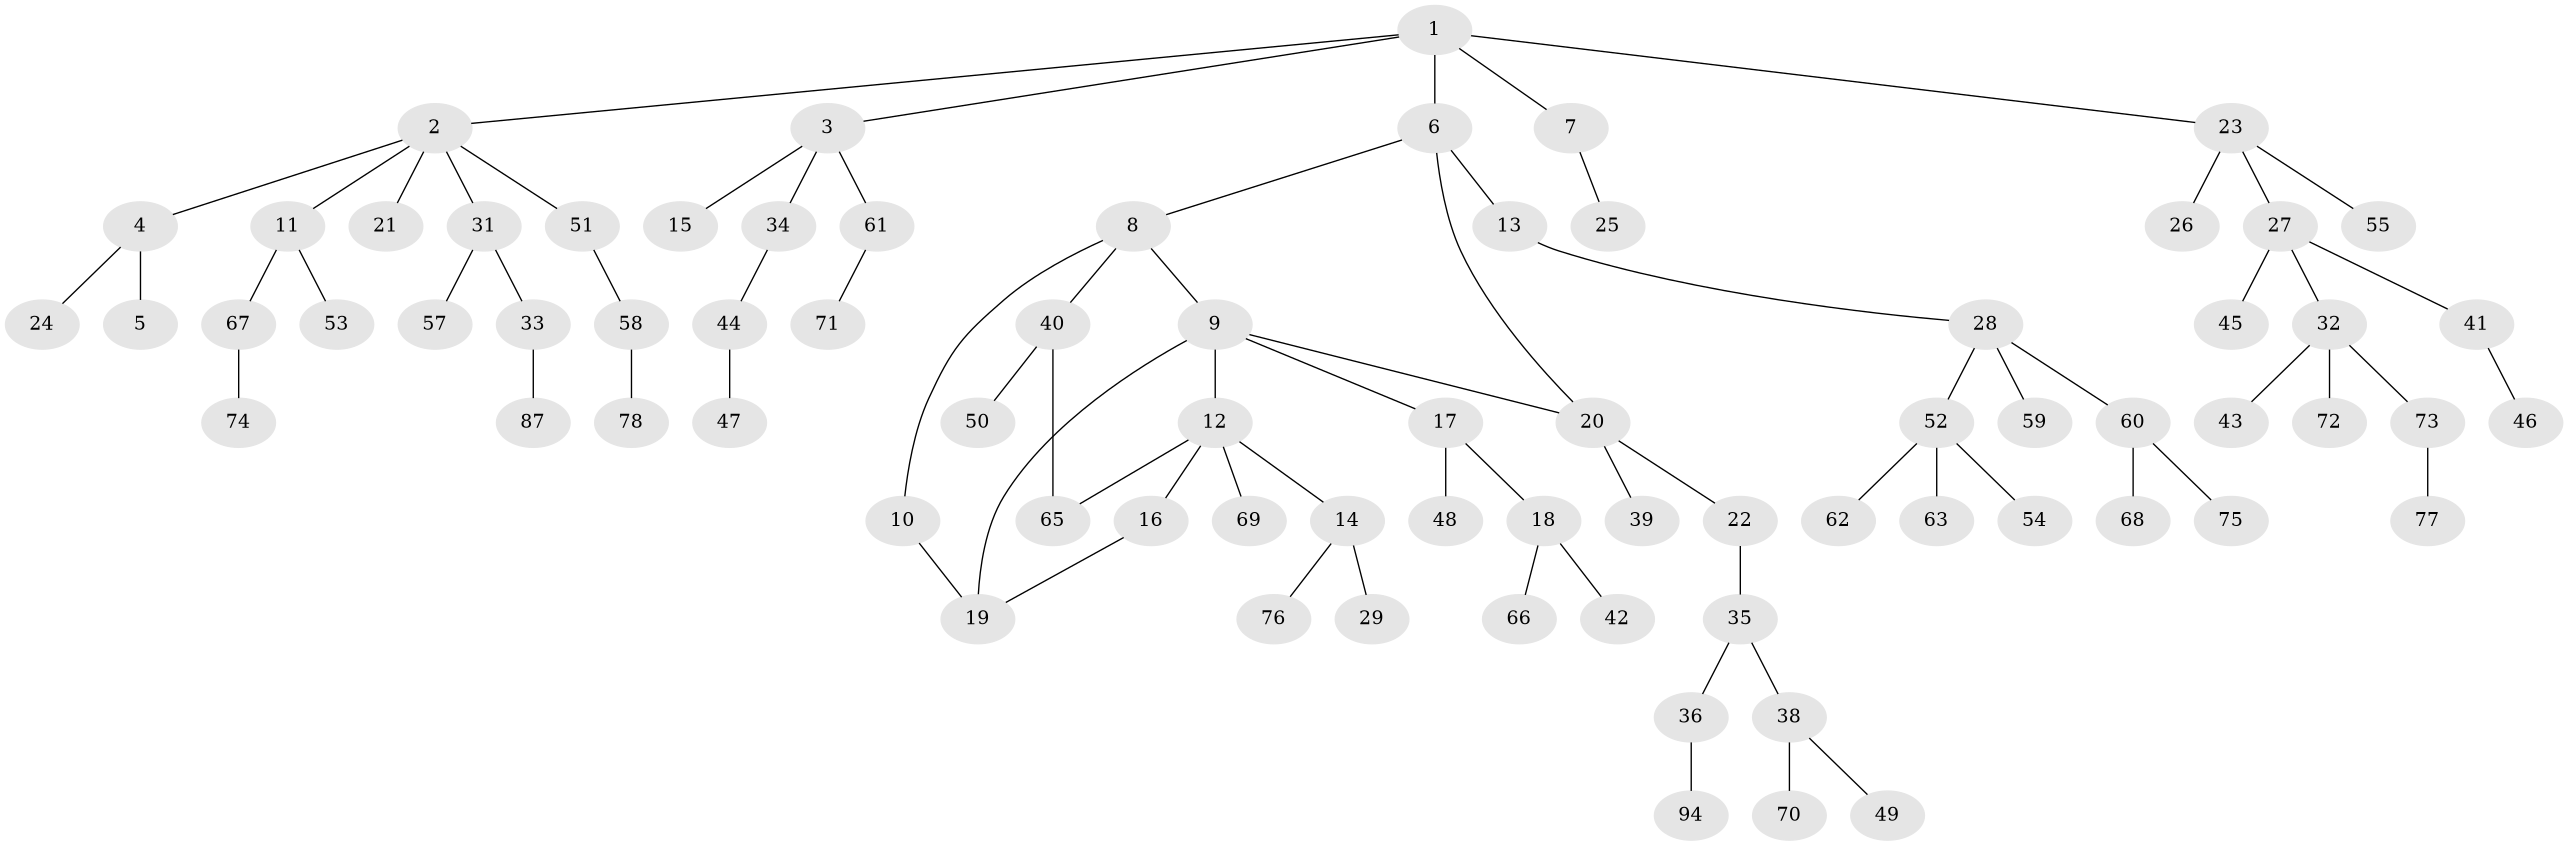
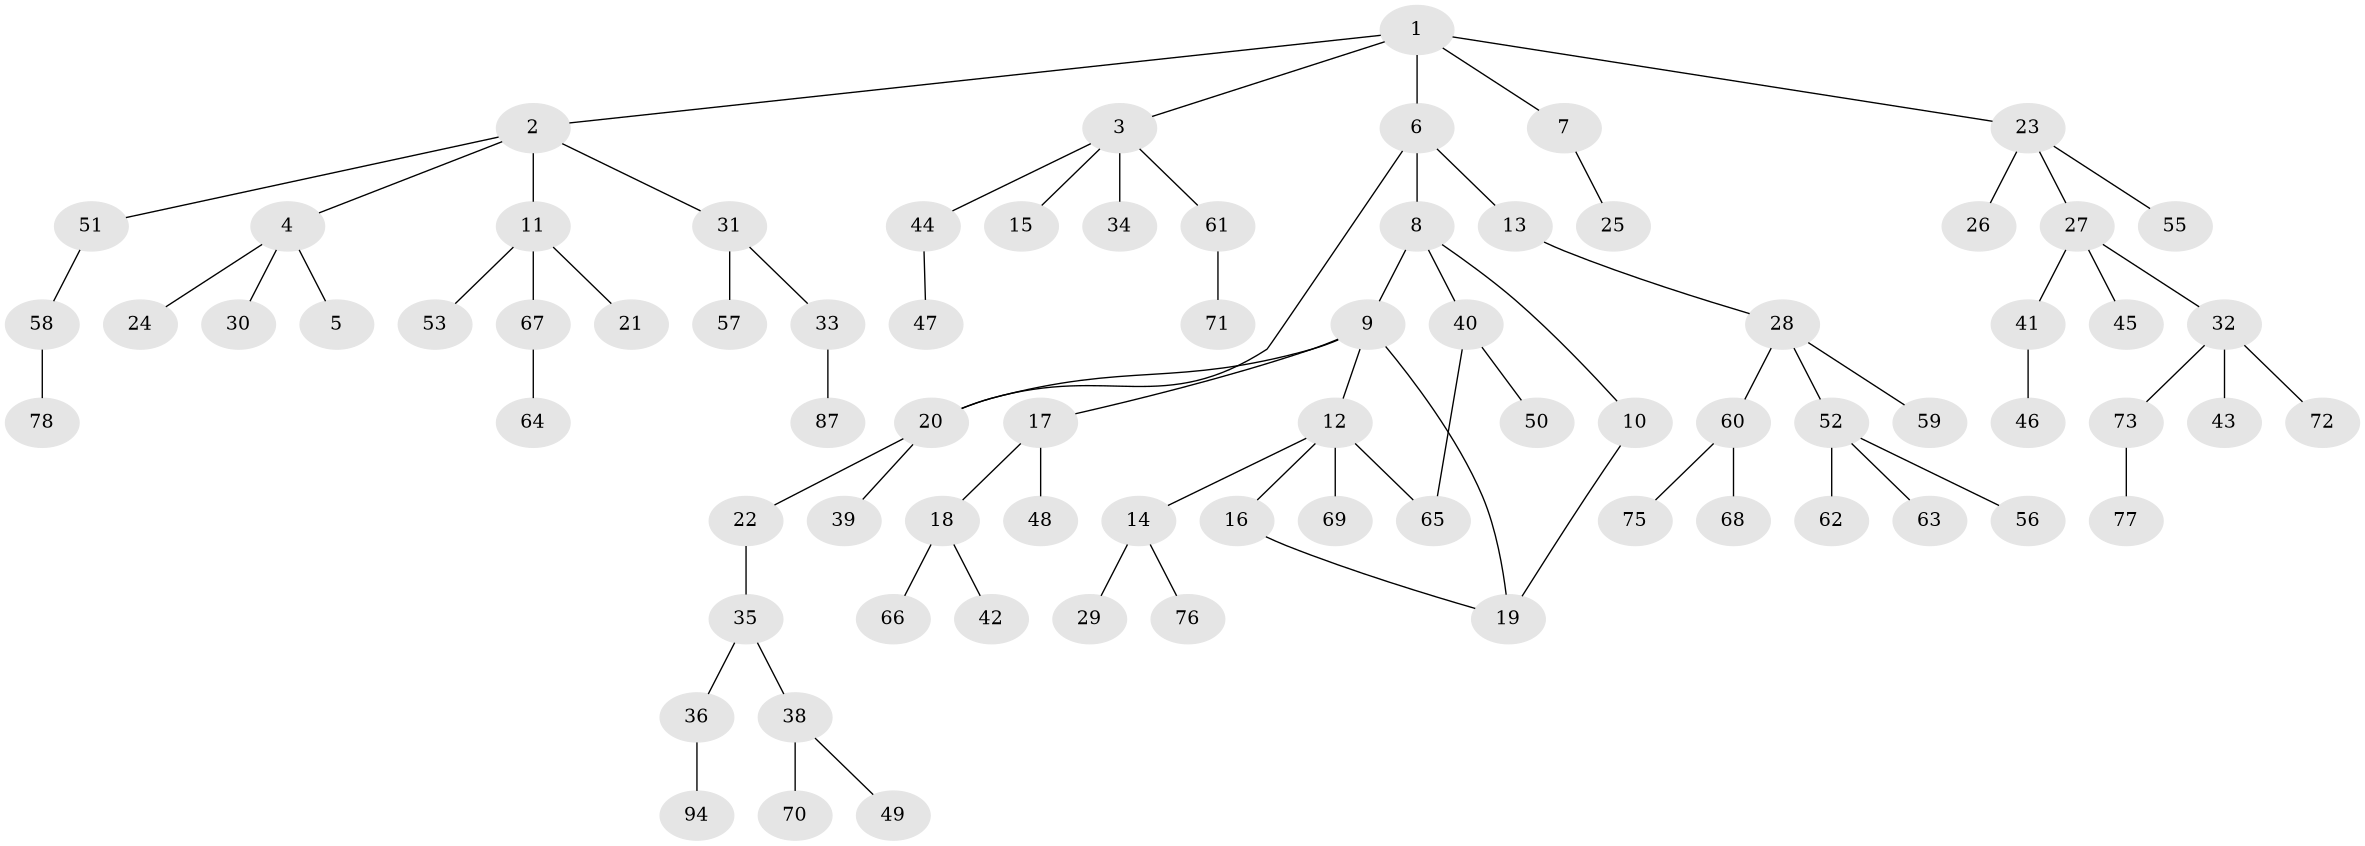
(410, 177) -> (582, 275)
(754, 276) -> (1022, 177)
none -> (239, 325)
(239, 423) -> (533, 423)
(2035, 521) -> (2028, 521)
